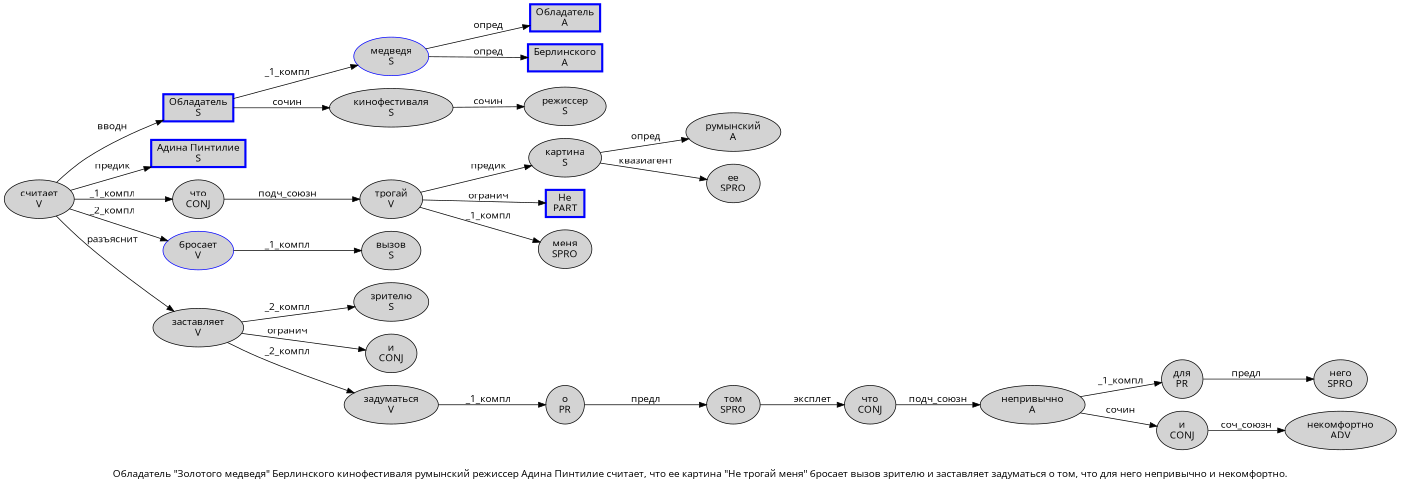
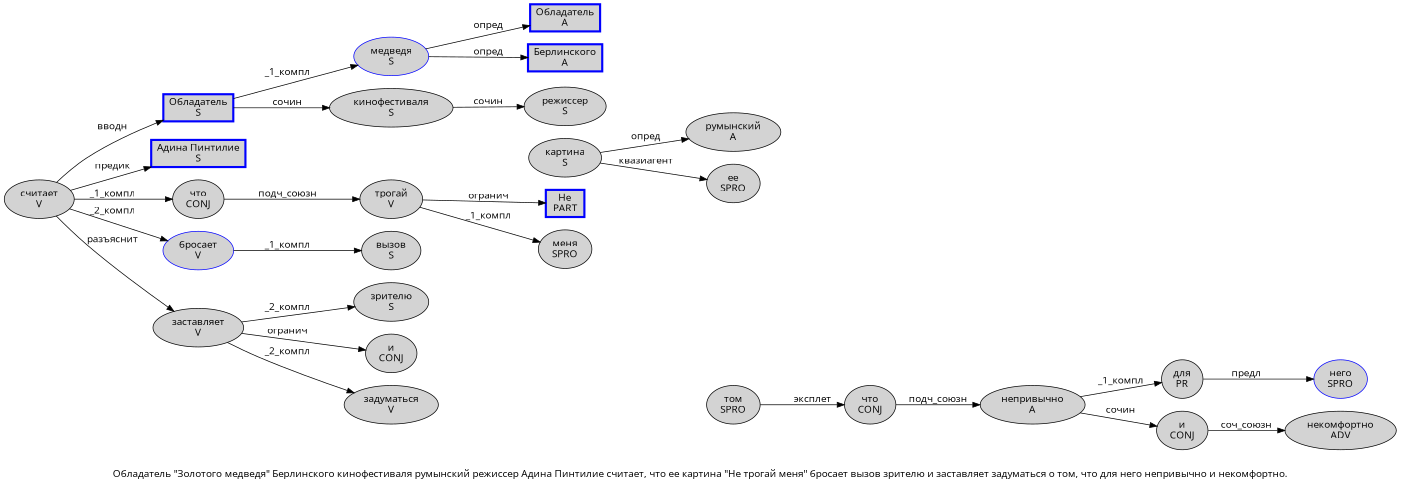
(473, 180) -> none
(1341, 379) -> (1341, 379)
(565, 405) -> none
